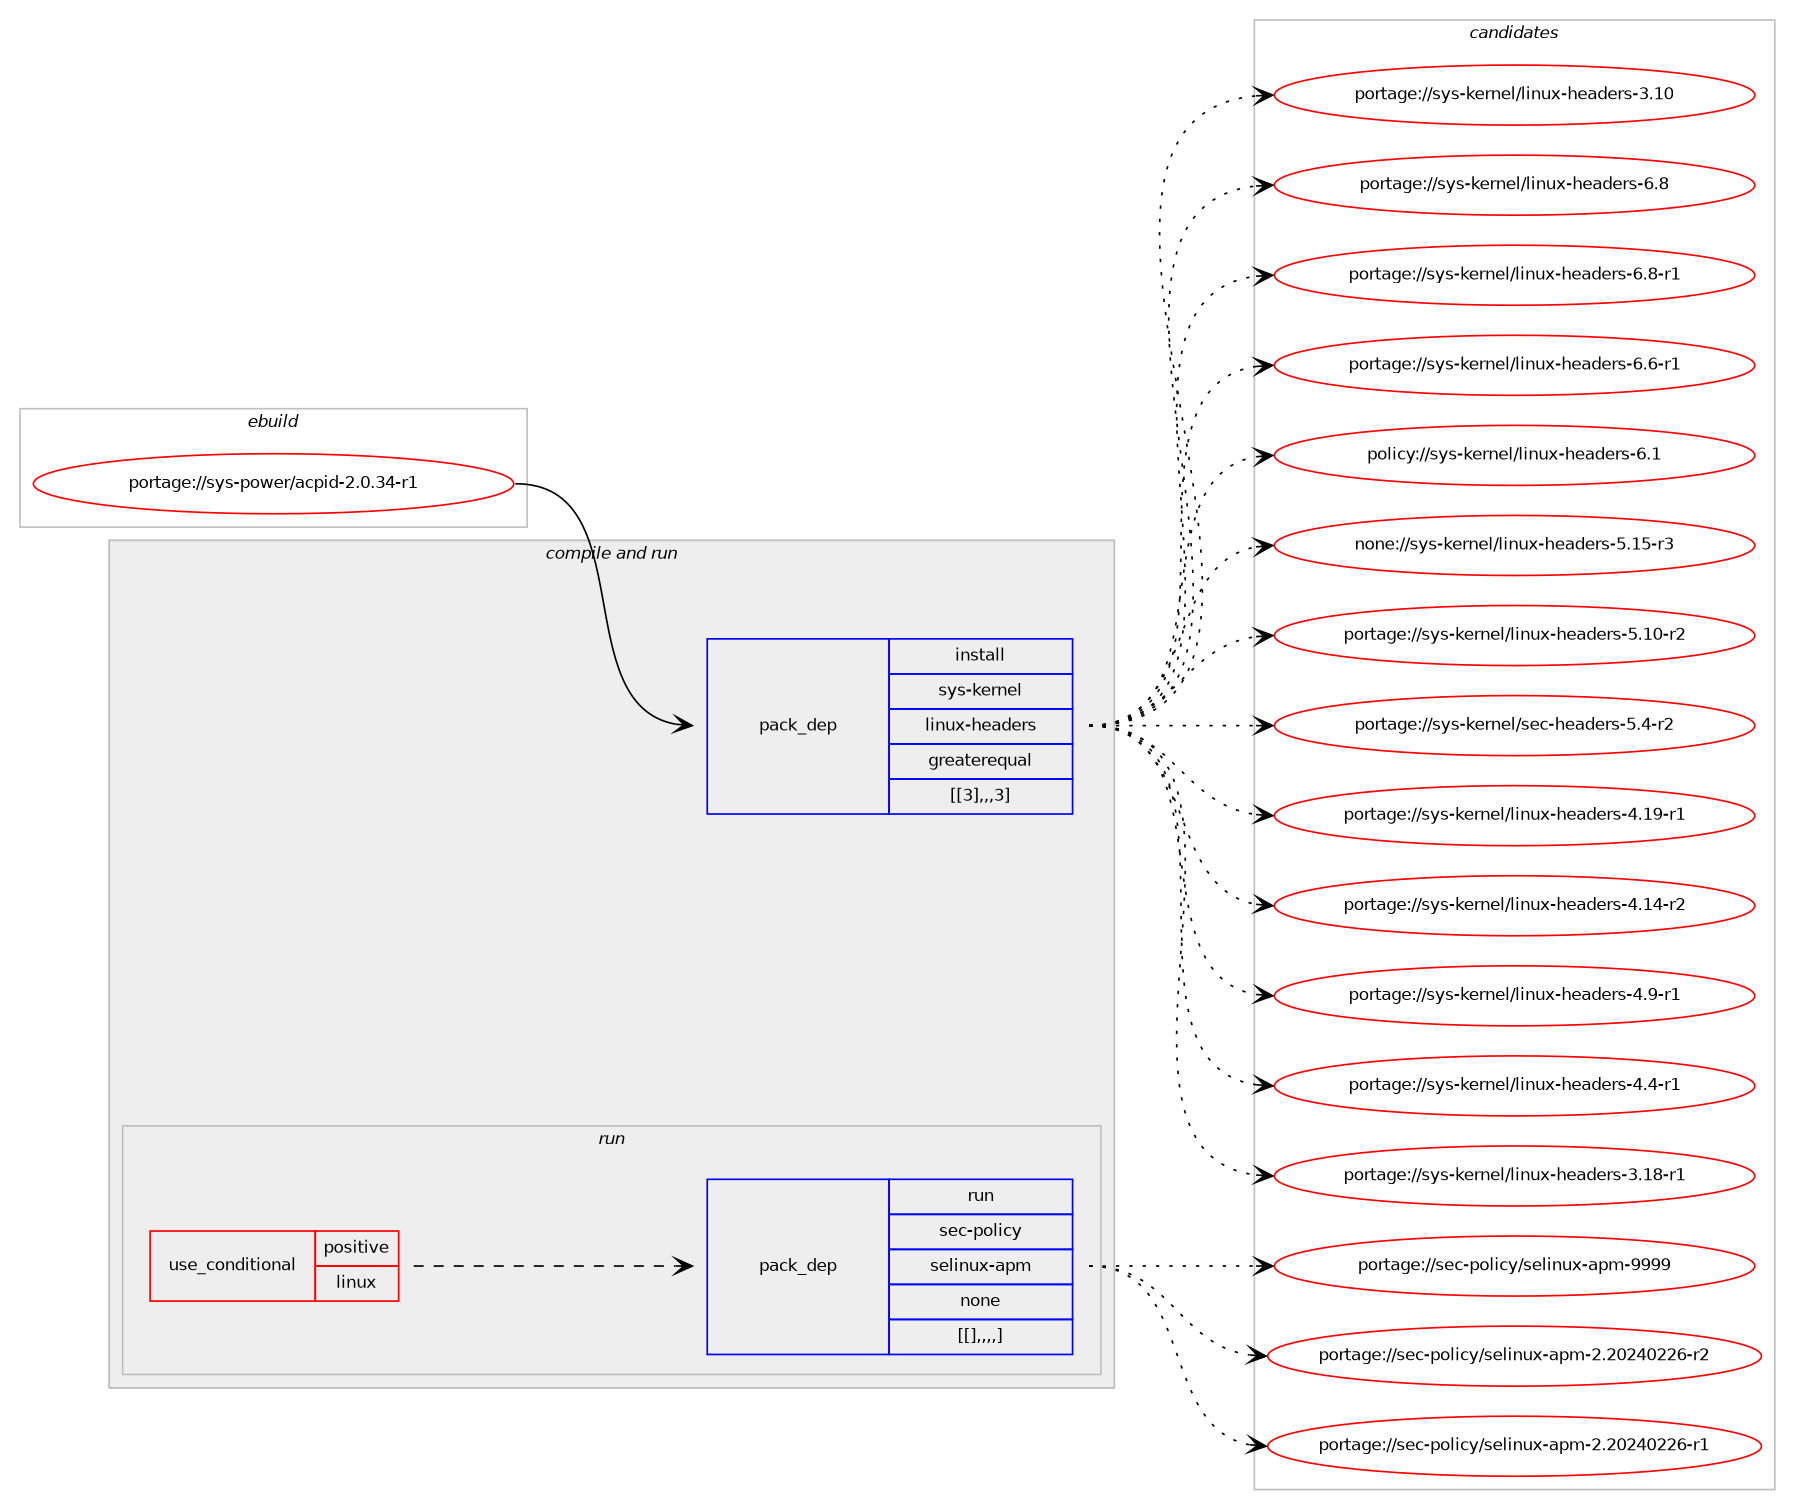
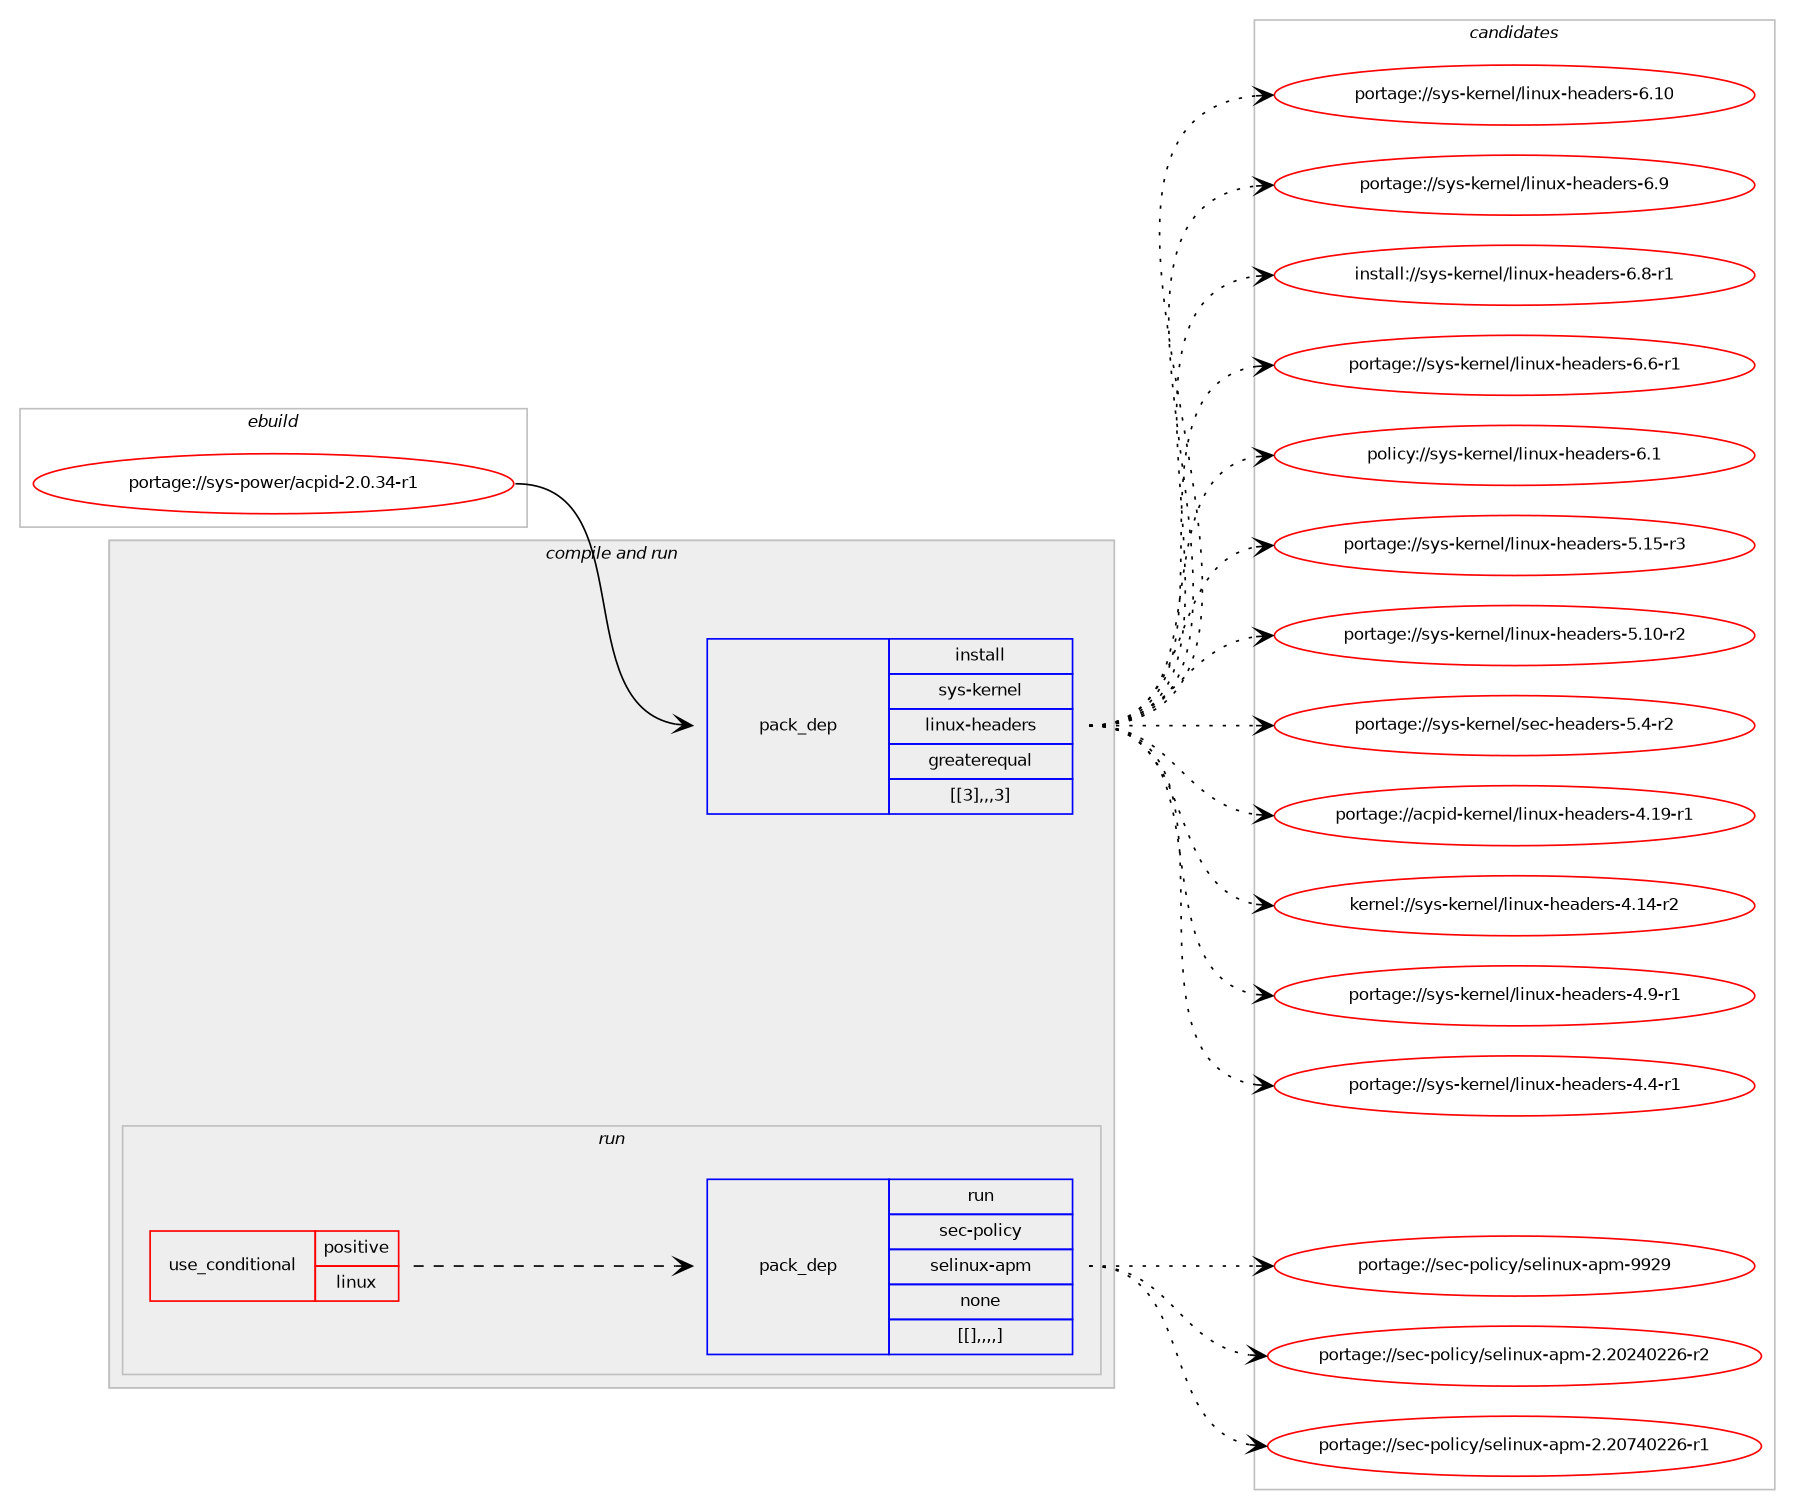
(1515, 95) -> (1515, 95)
(1515, 185) -> (1515, 185)
(1515, 275) -> (1515, 275)
(1515, 545) -> (1515, 545)
(1515, 816) -> (1515, 816)
(1515, 906) -> (1515, 906)
(1515, 1176) -> none
(1515, 1266) -> (1515, 1266)
(1515, 1446) -> (1515, 1446)
